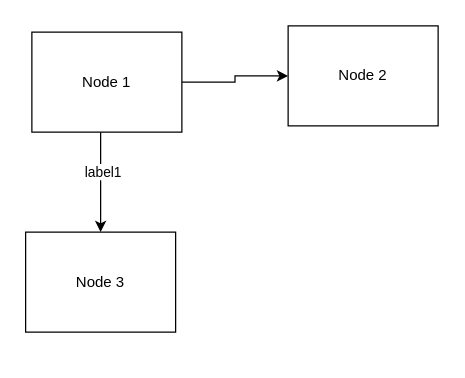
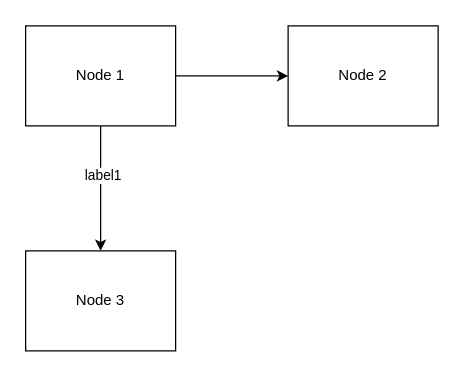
(107, 82) -> (101, 76)
(101, 282) -> (101, 301)
